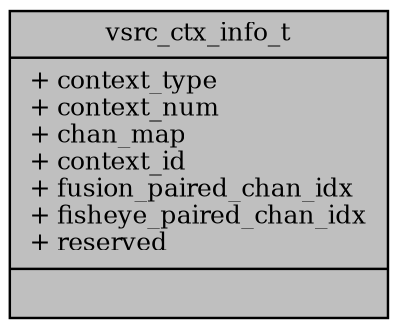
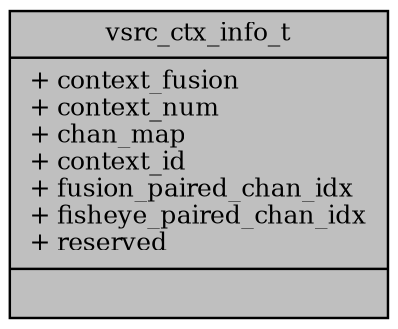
(124, 81) -> (135, 81)
